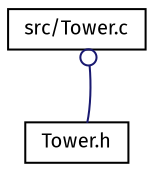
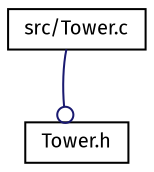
(90, 94) -> (63, 78)
